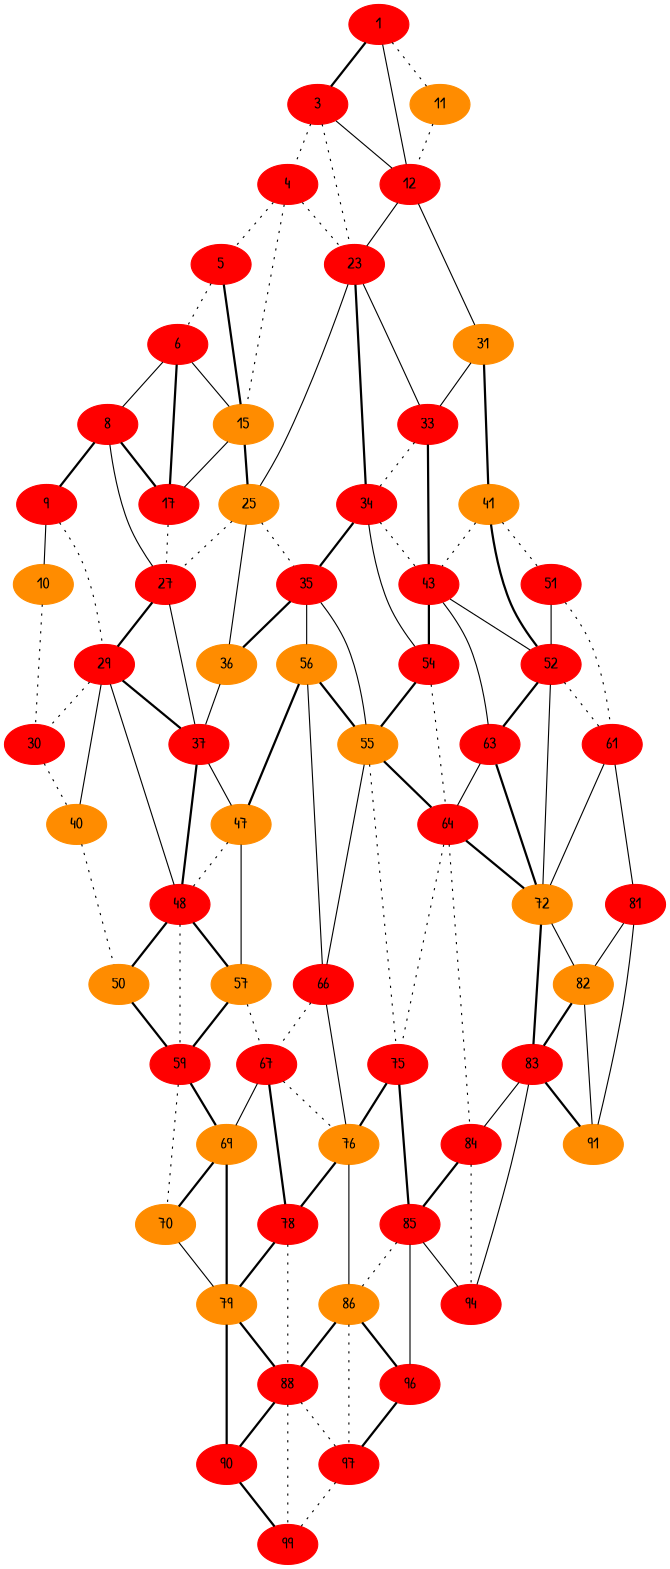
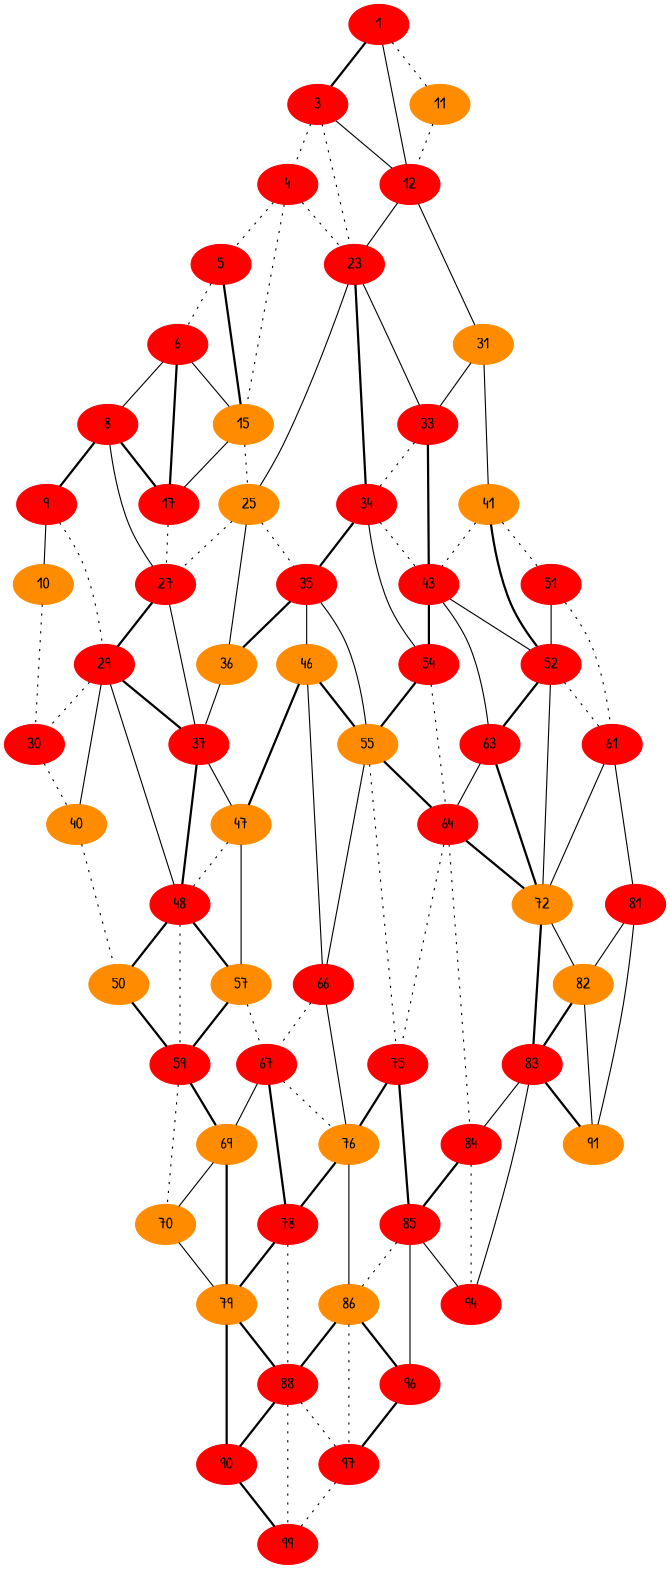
(486, 424) -> (486, 424)
(246, 465) -> (246, 465)
(307, 664) -> (307, 664)
(196, 1184) -> (196, 1184)
